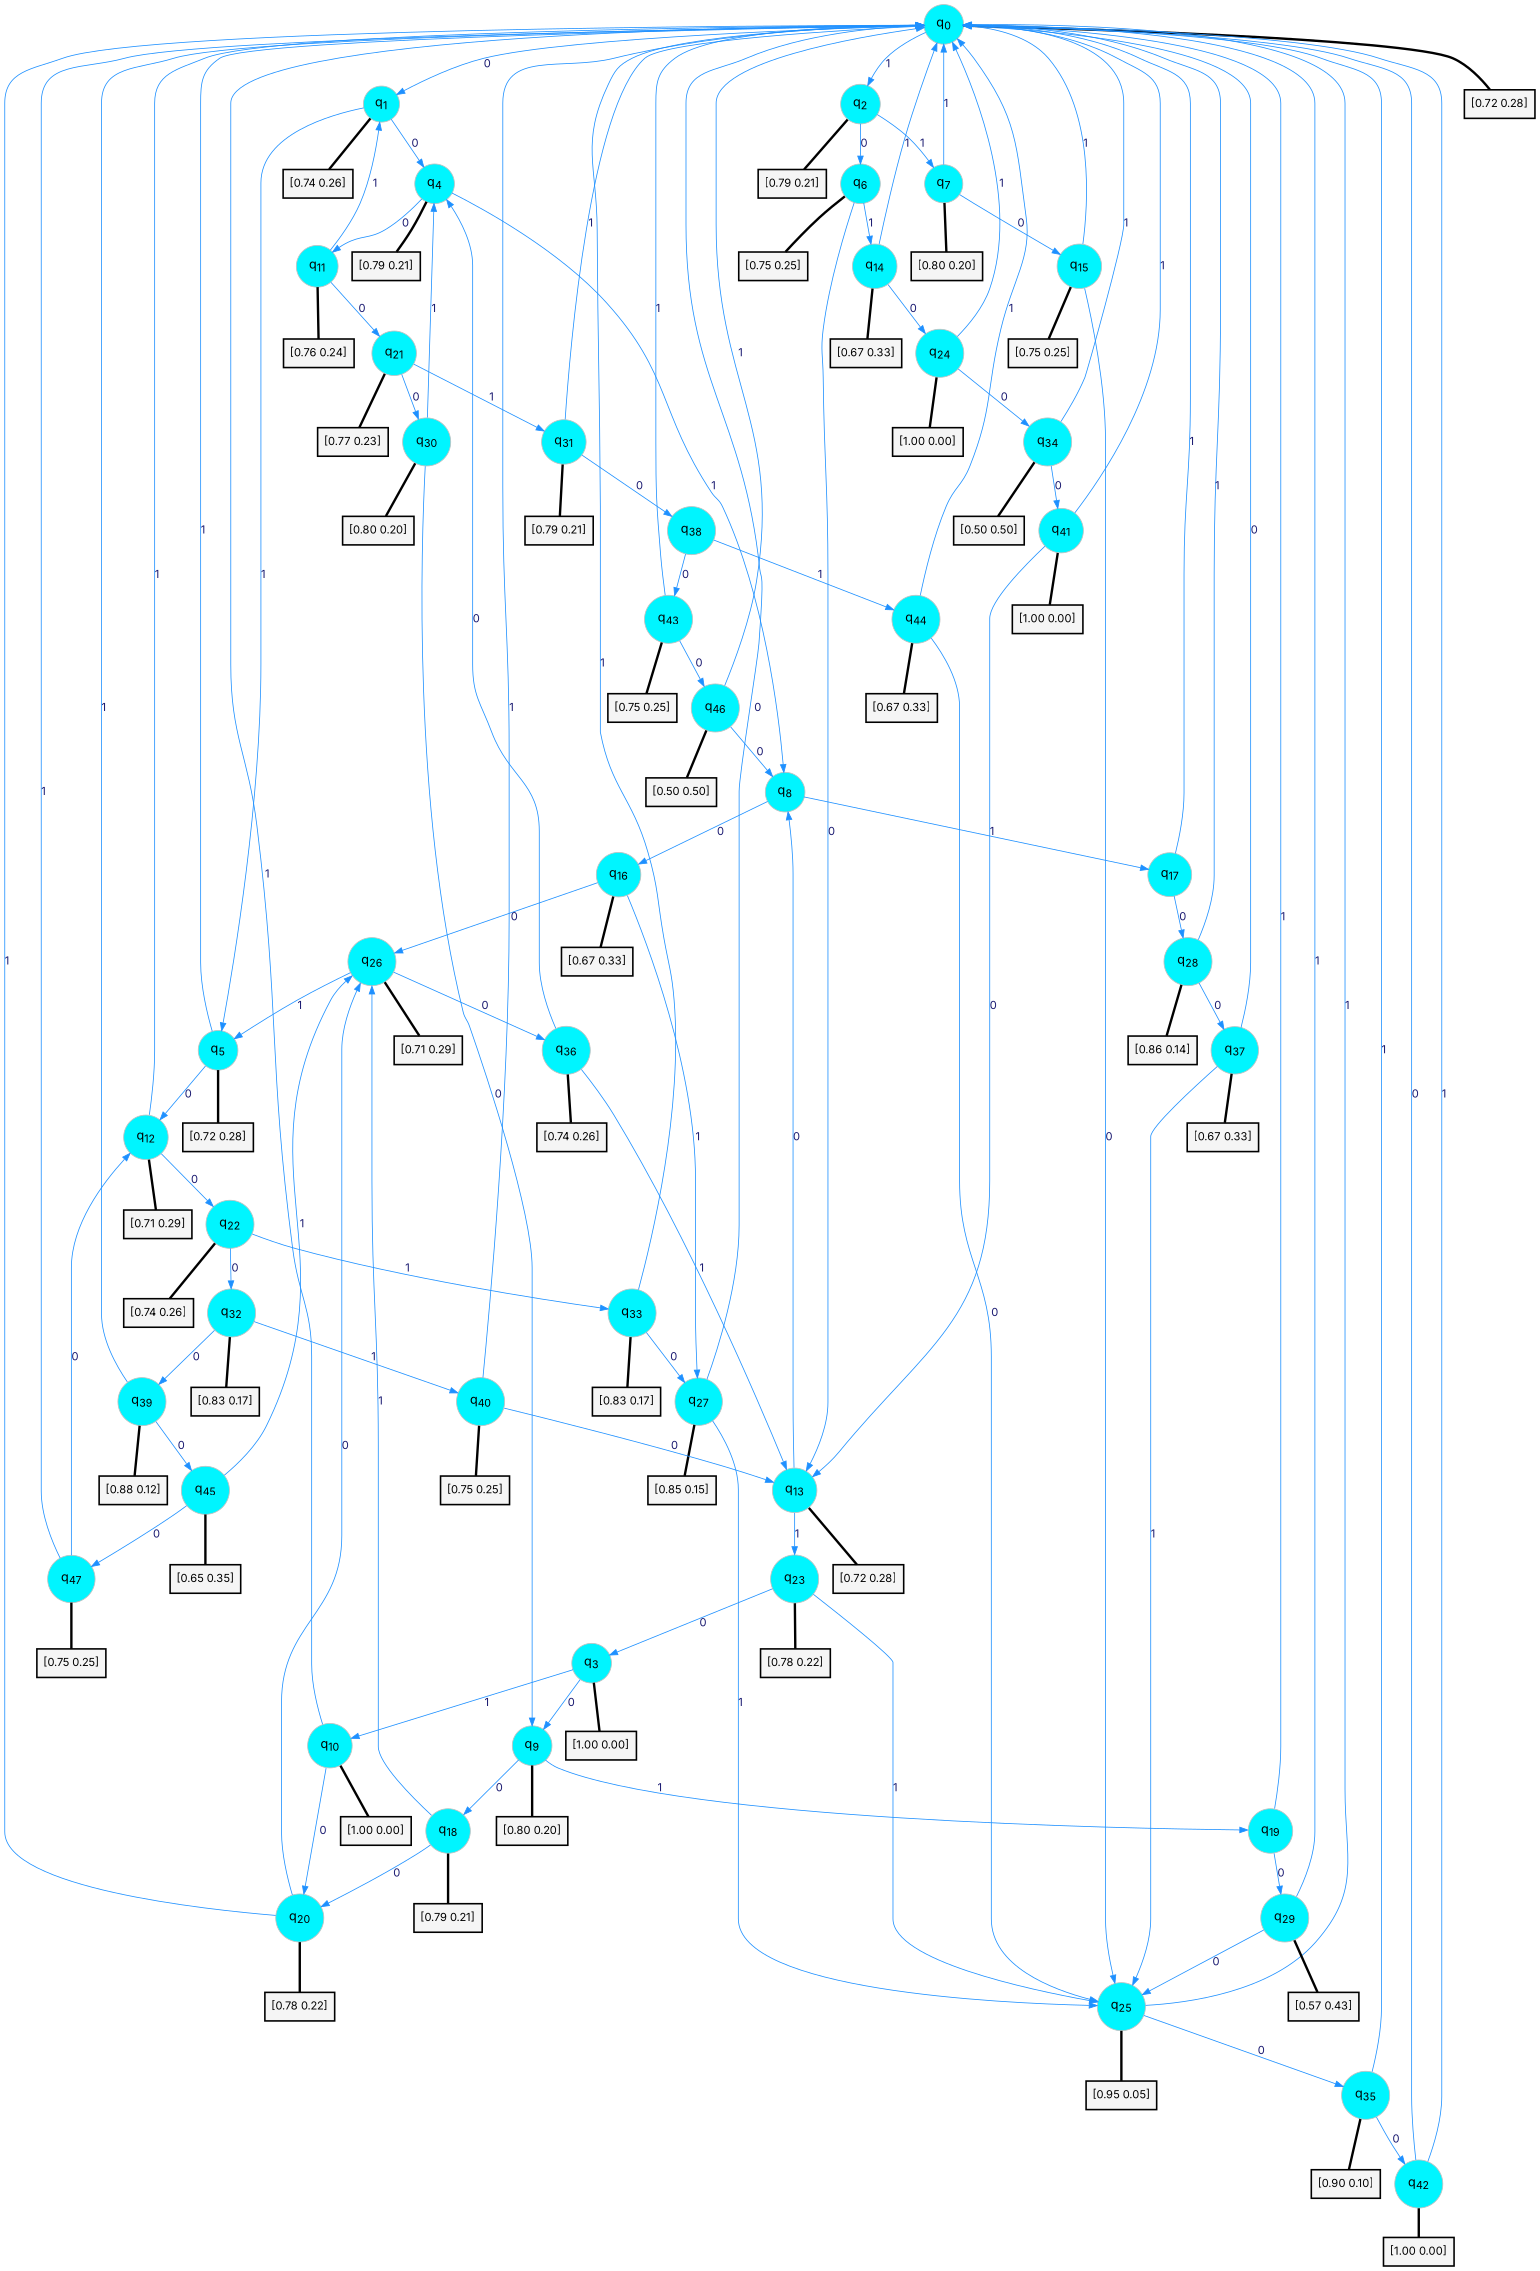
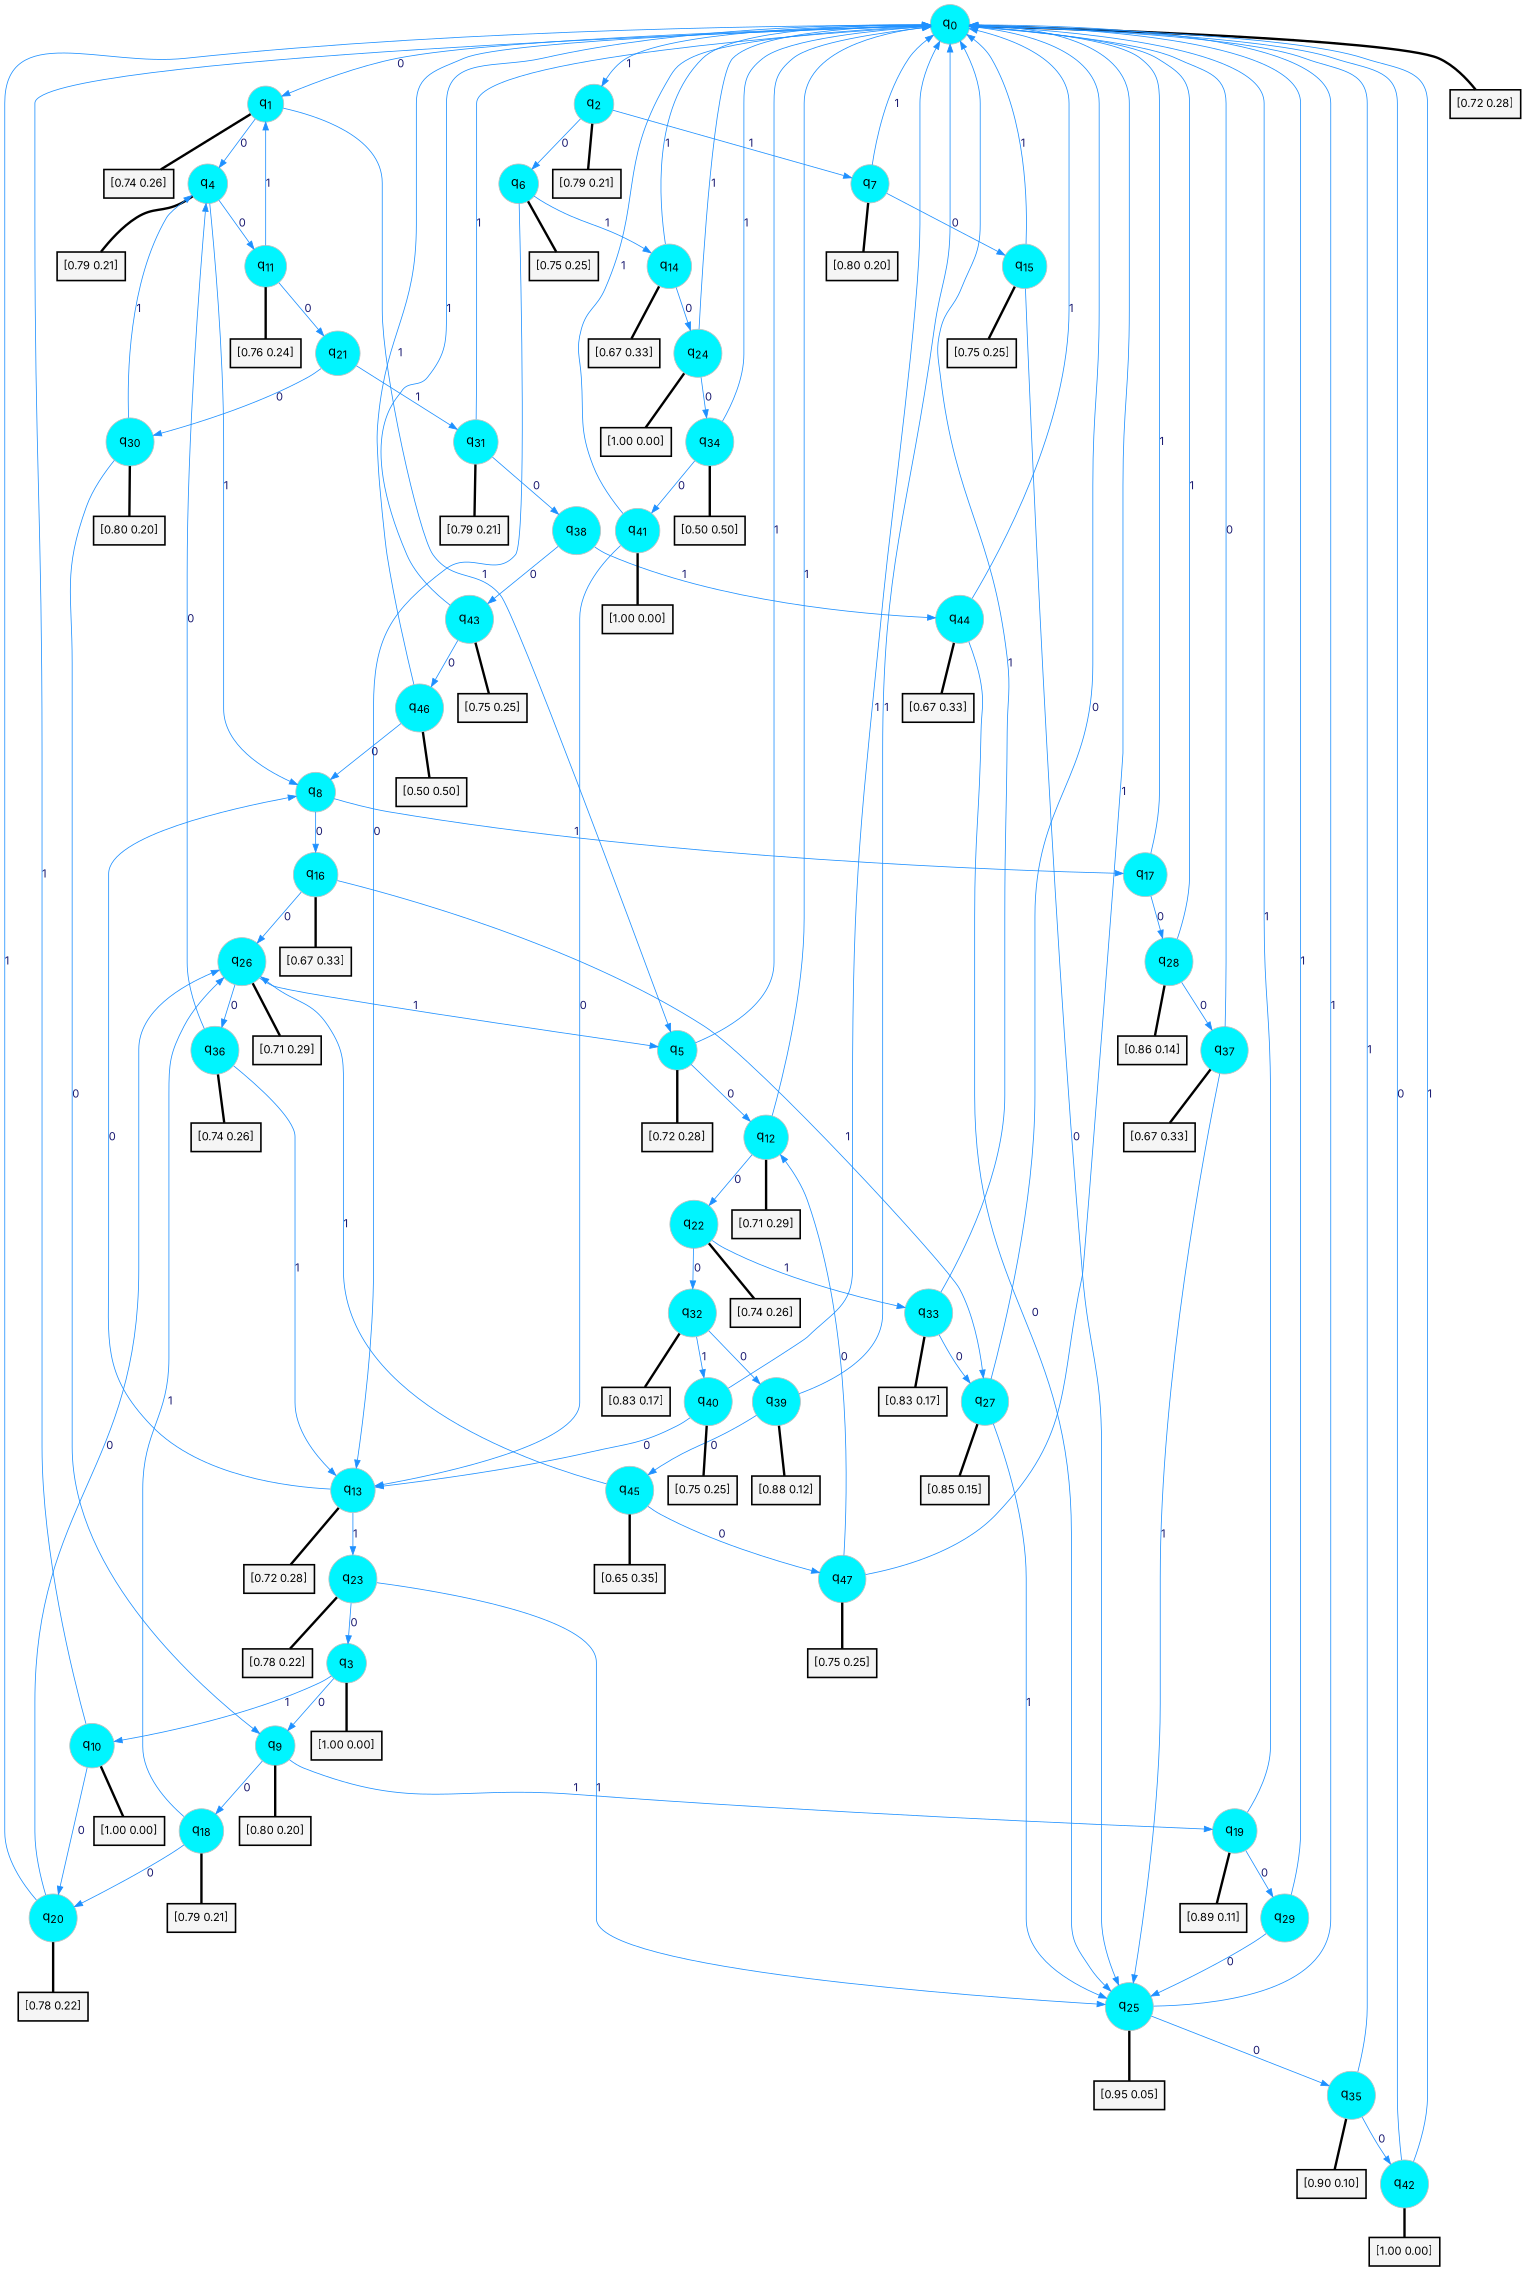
(353, 442) -> none
none -> (1213, 1918)
(1324, 2007) -> none
